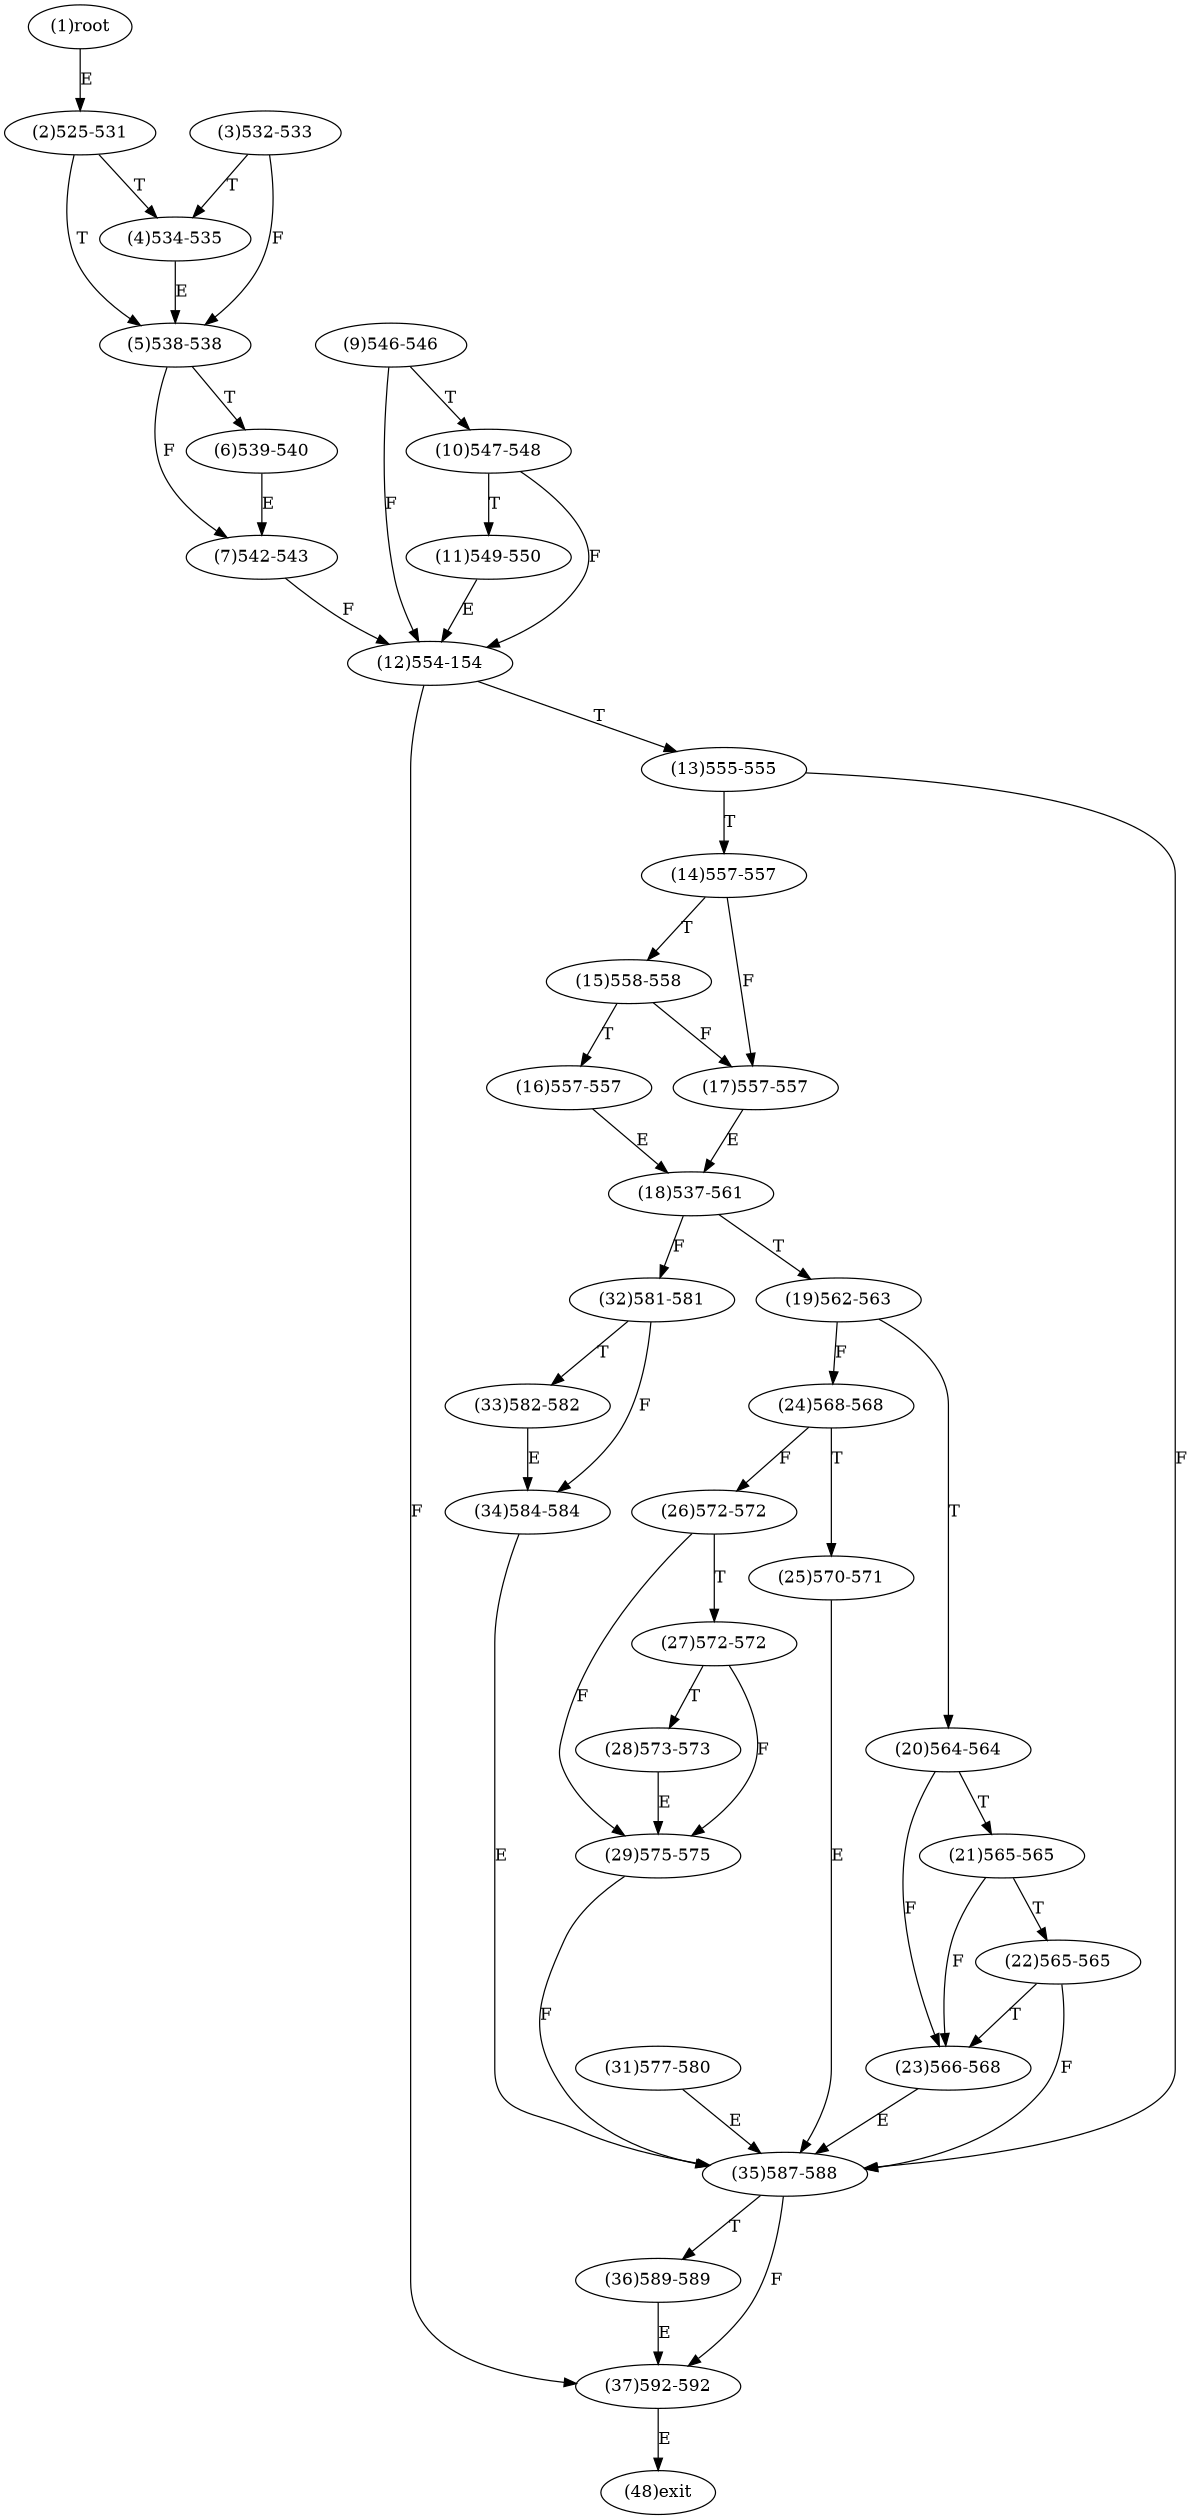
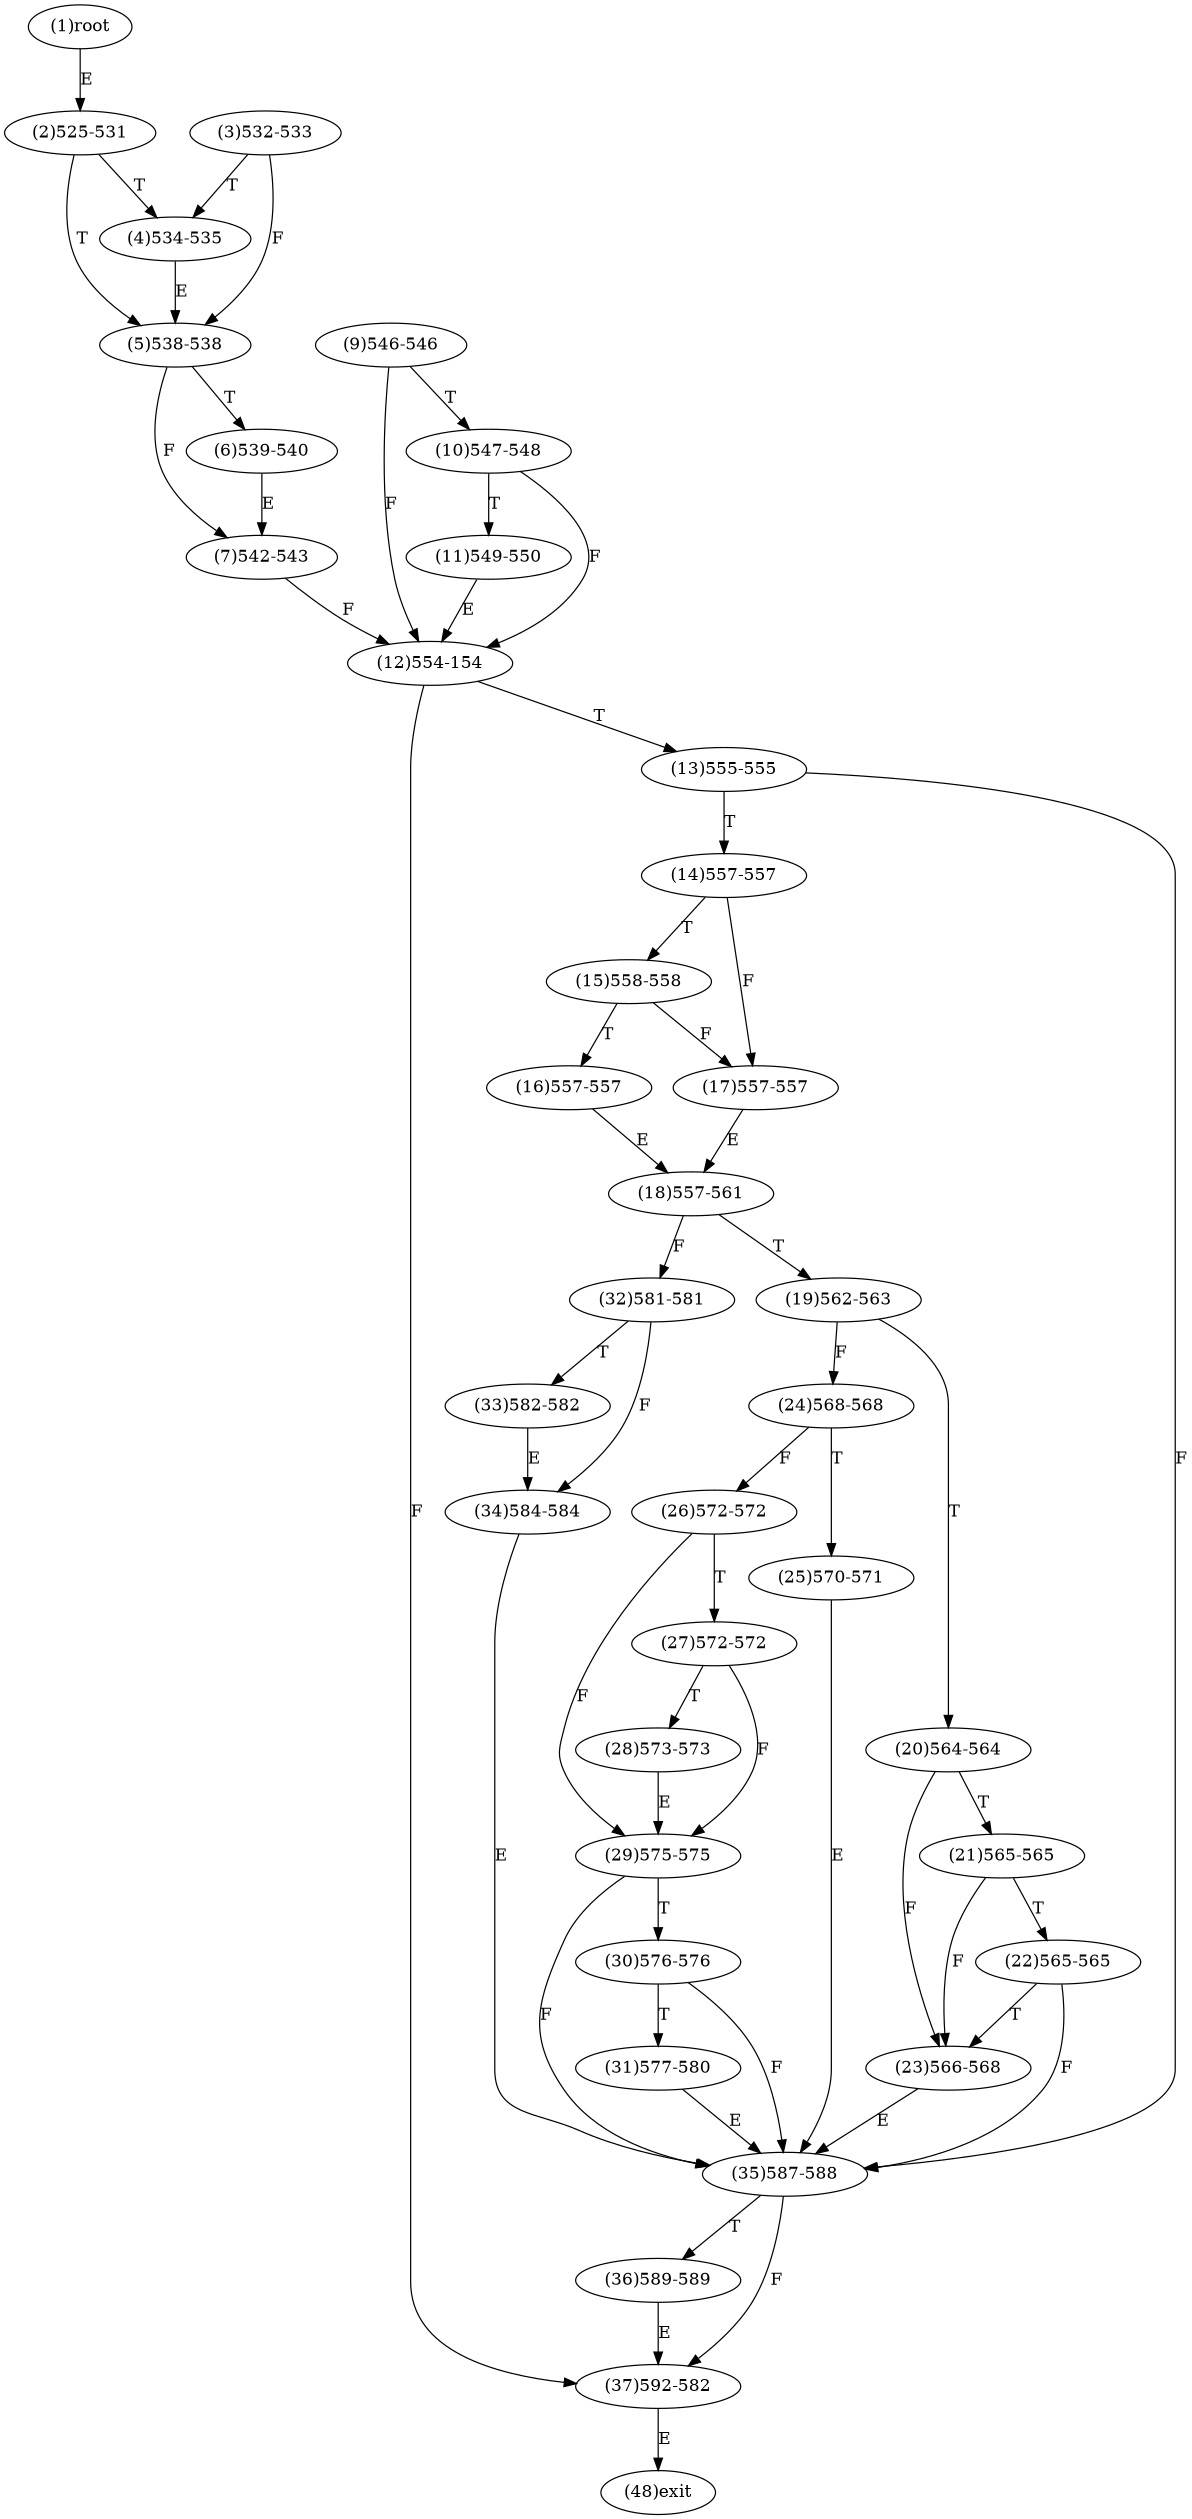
(691, 1194) -> (691, 1194)
none -> (658, 1962)
(658, 2386) -> (658, 2386)
